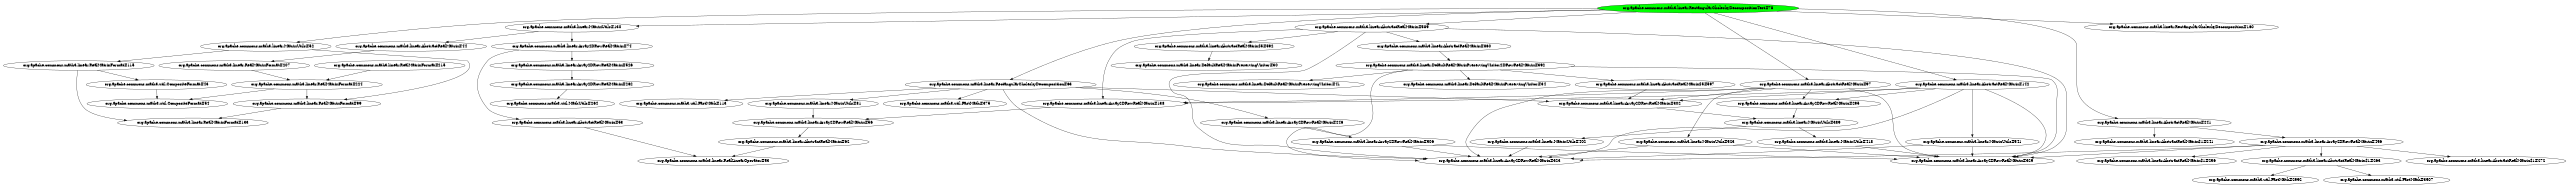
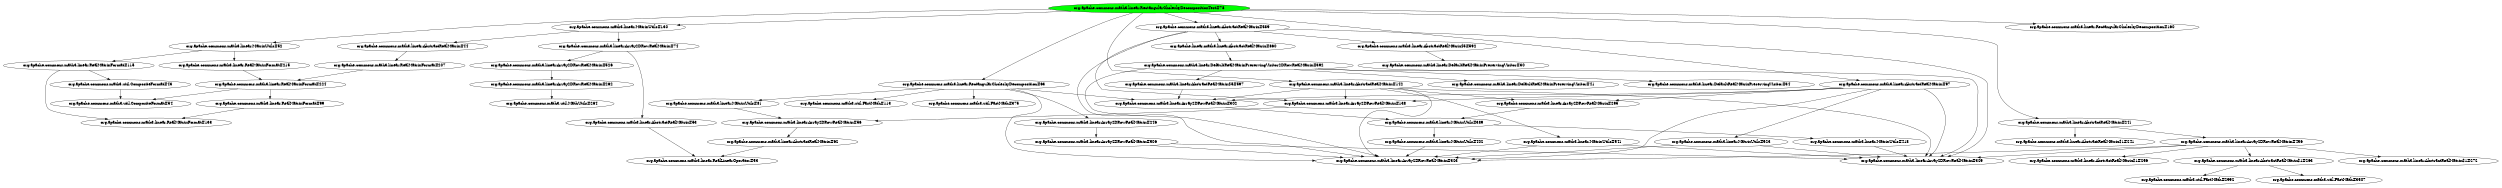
(1434, 46) -> (1223, 46)
(457, 60) -> (234, 55)
